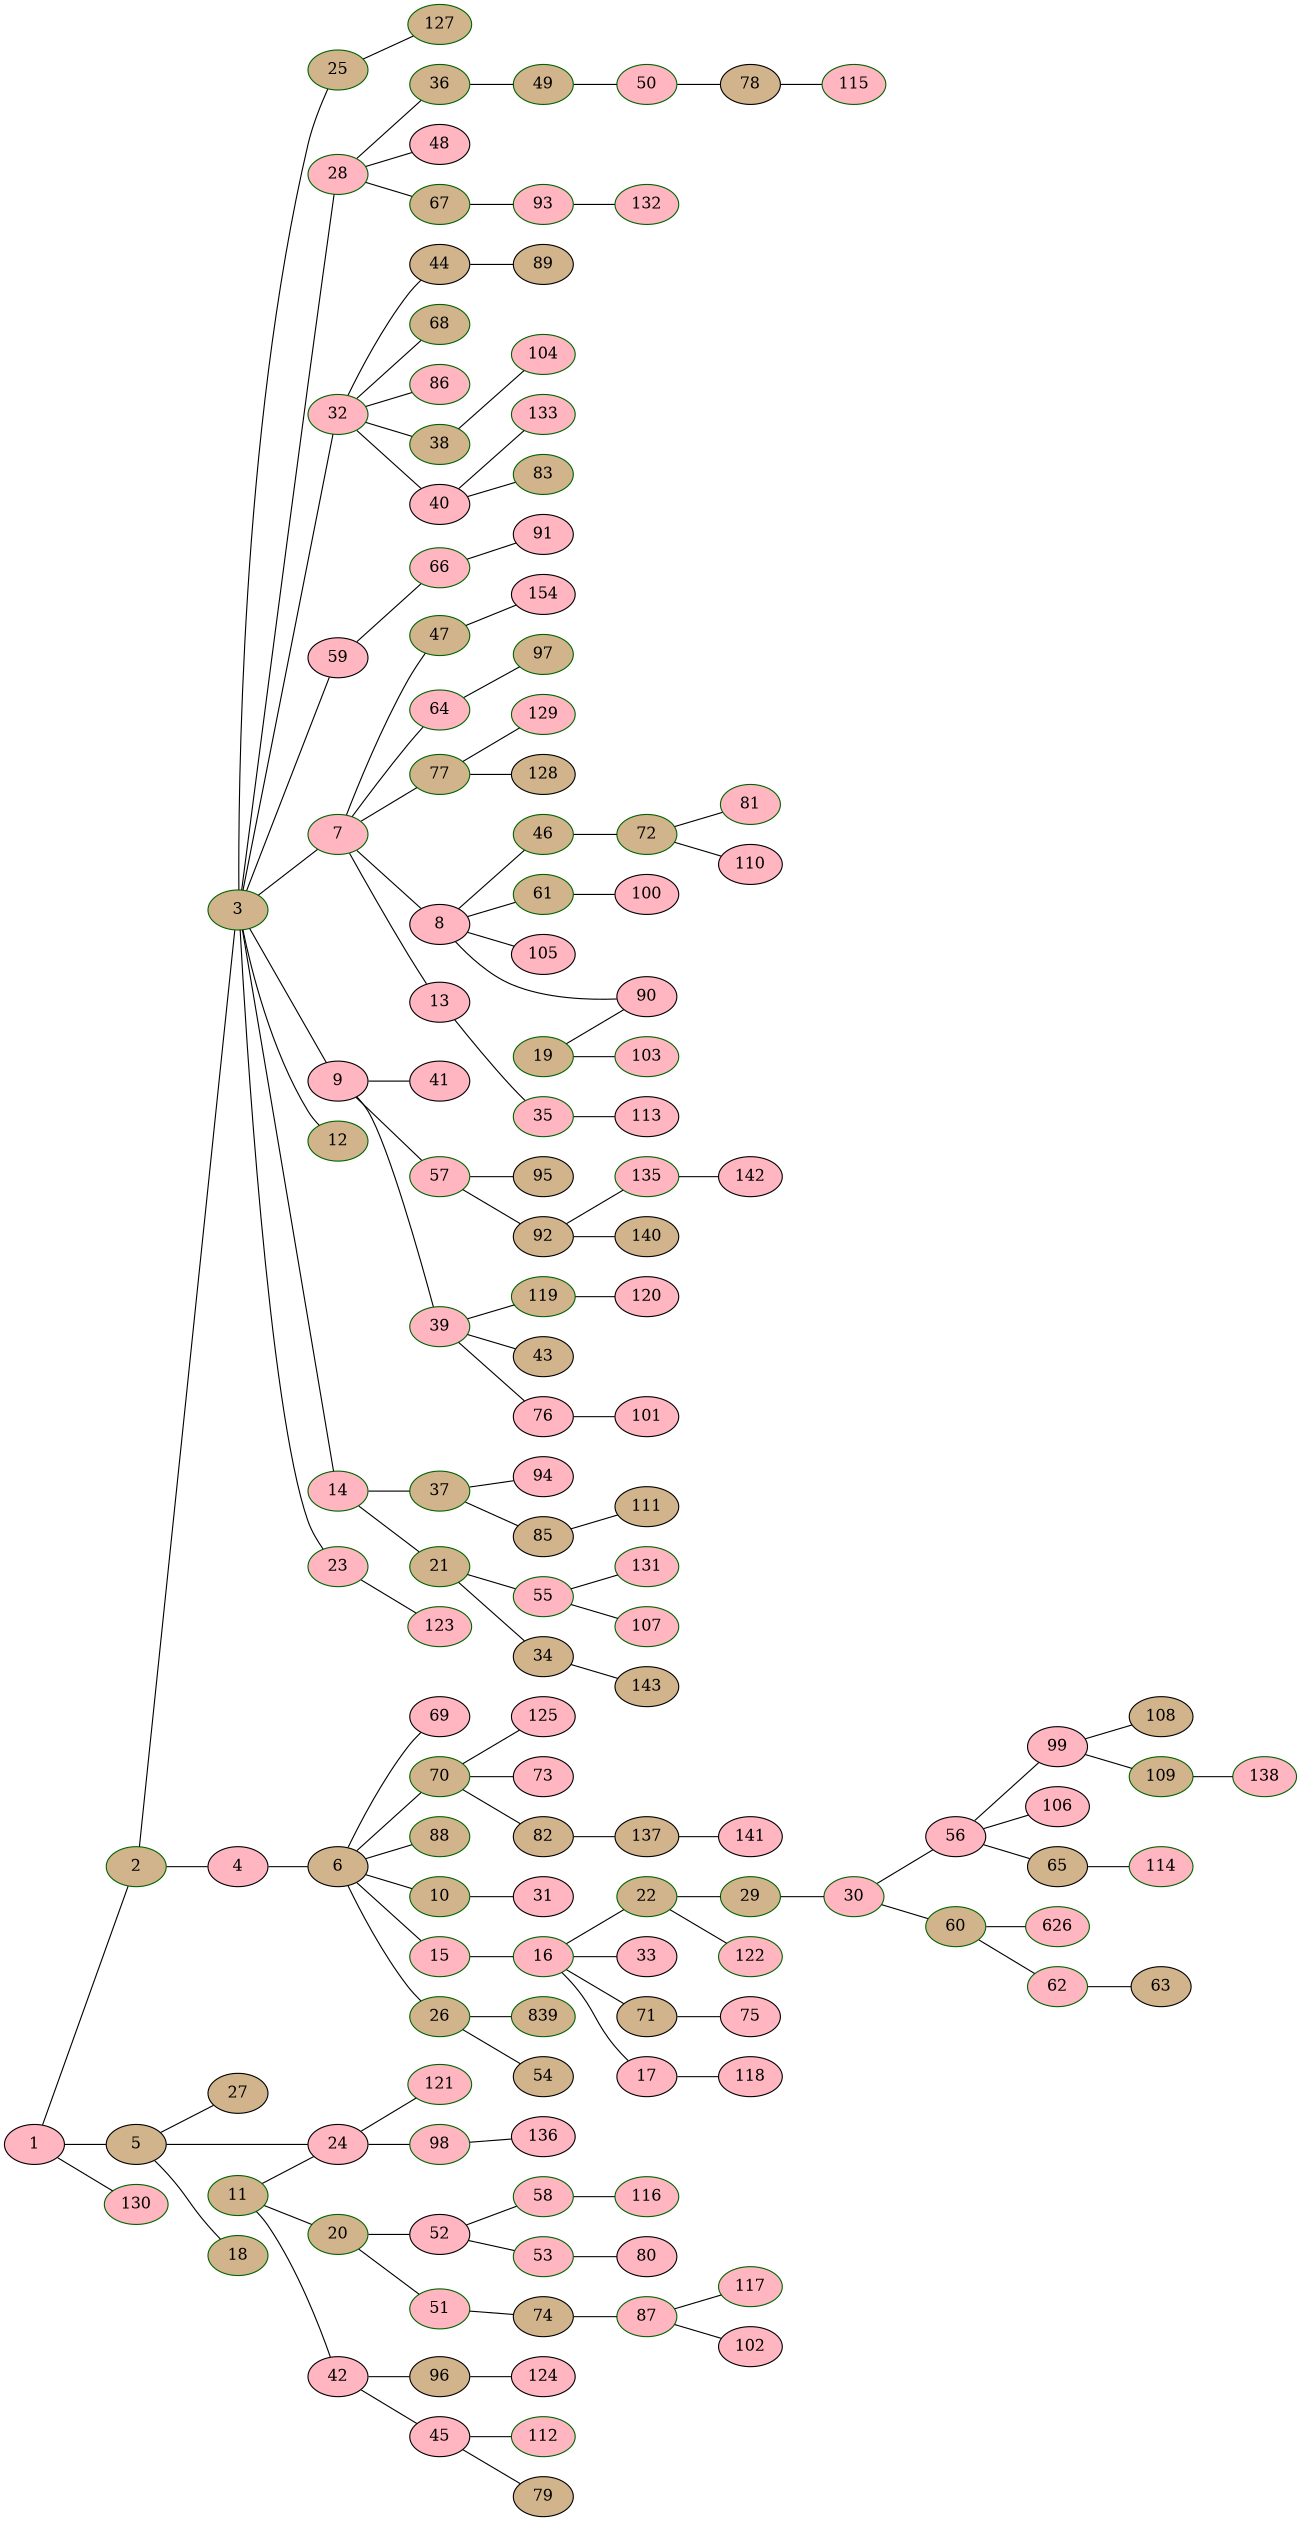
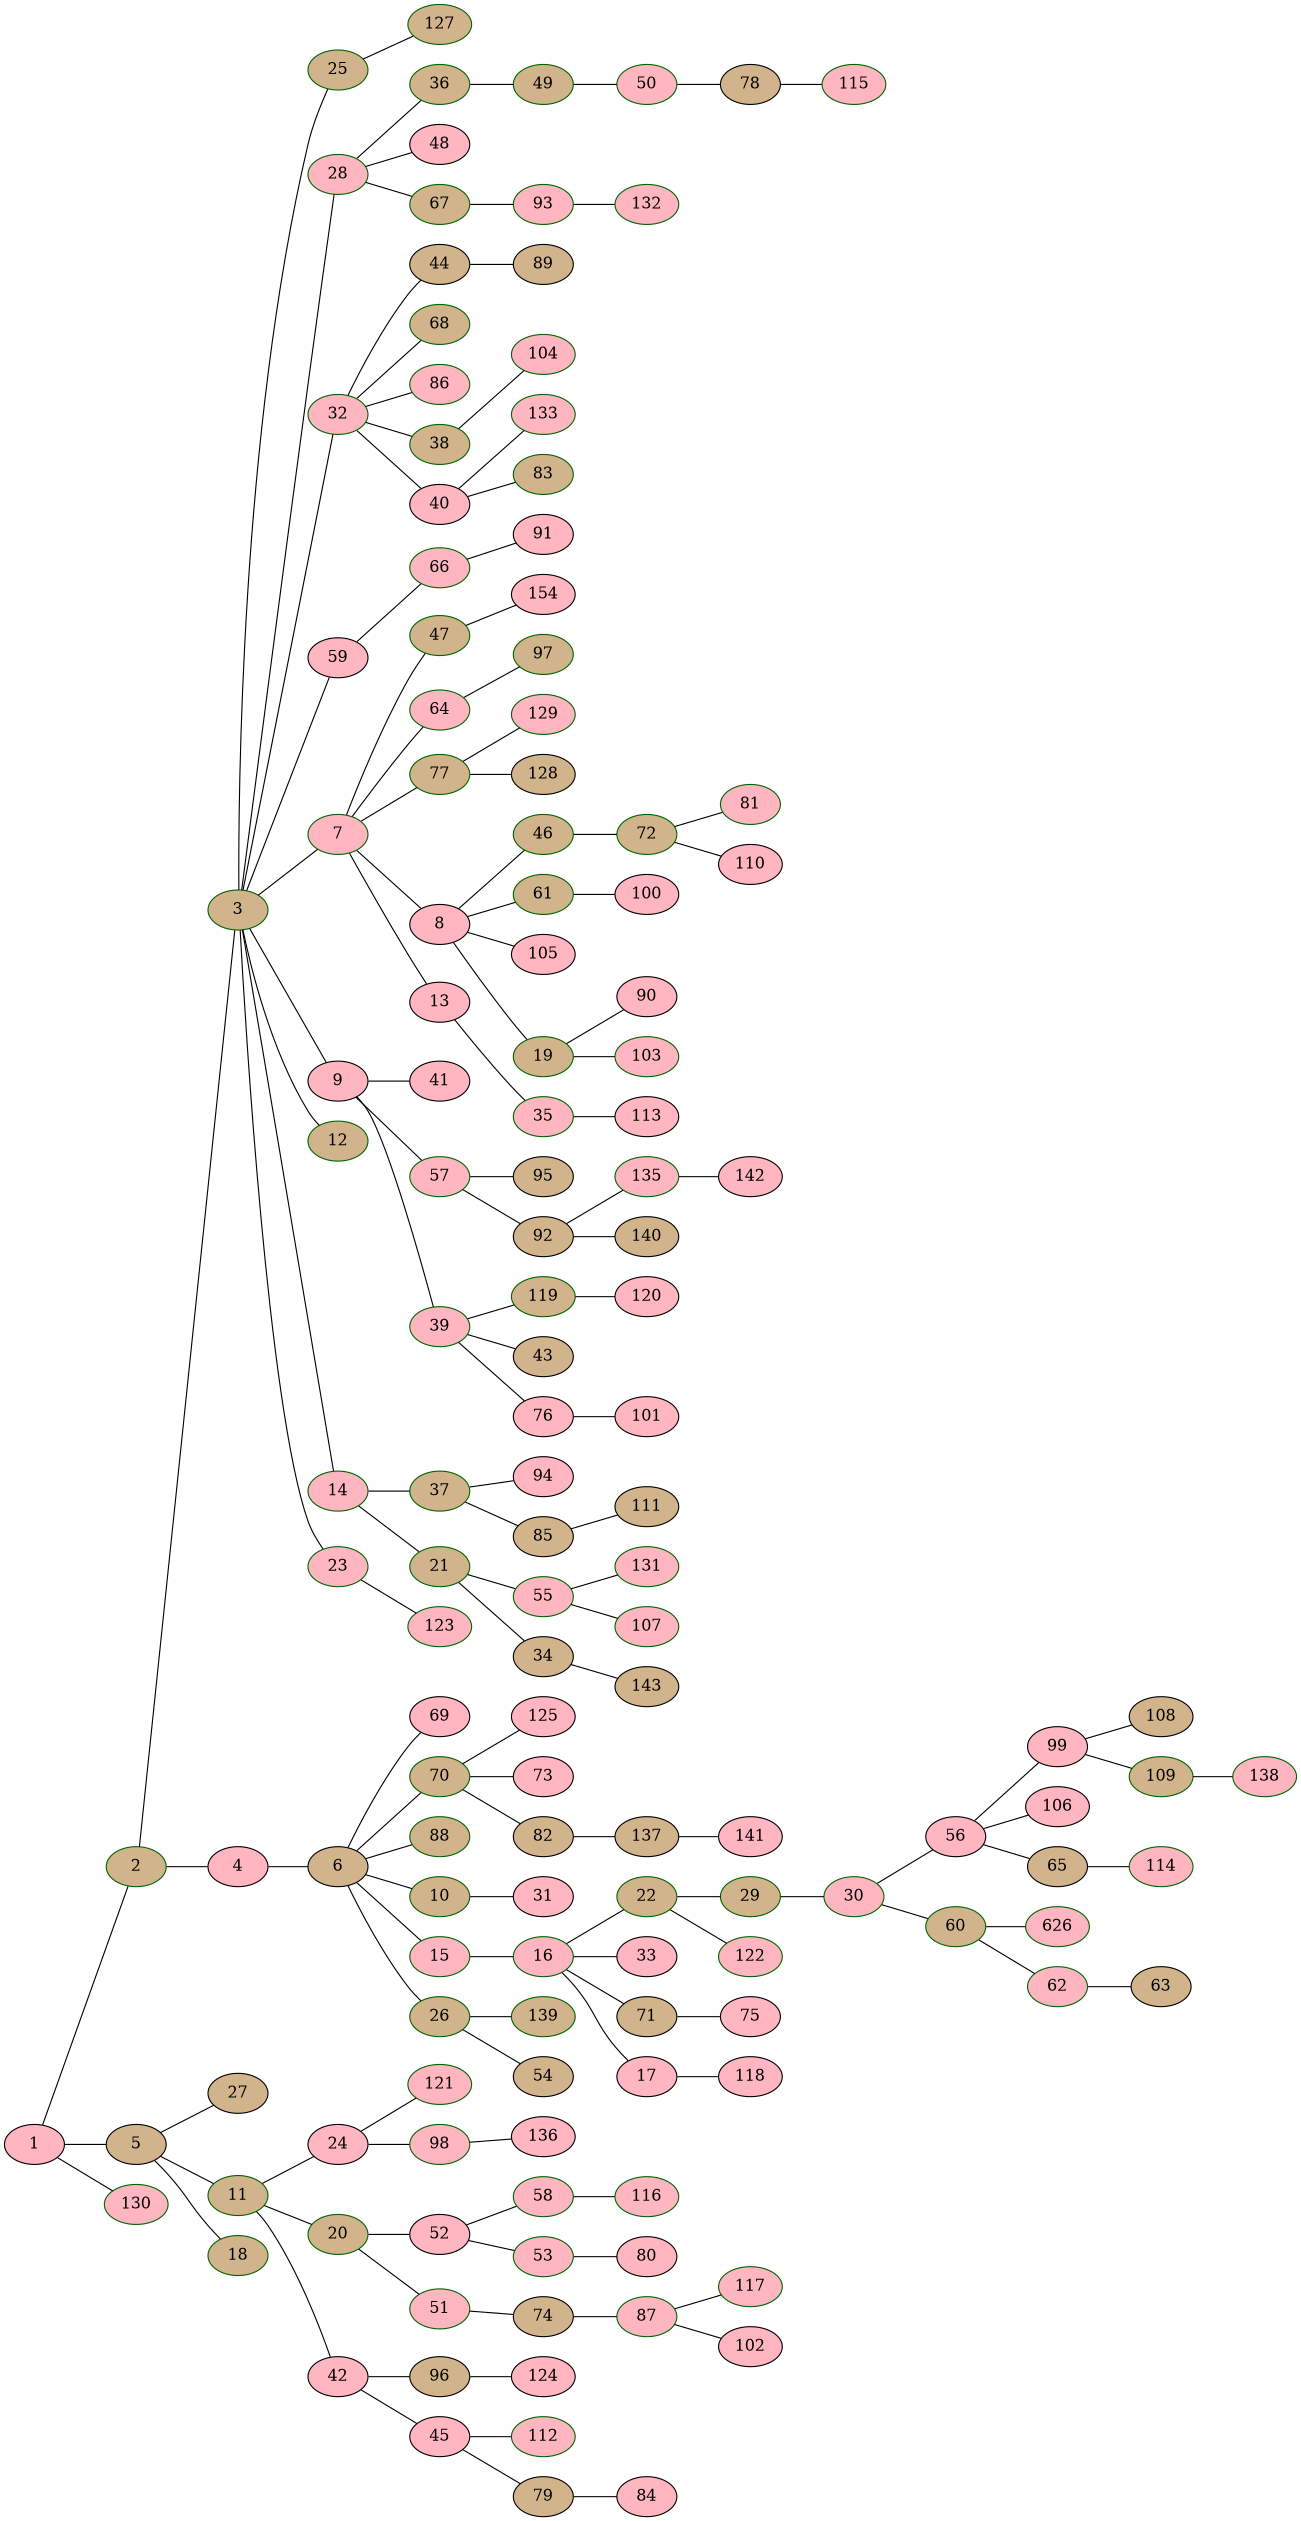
(529, 990) -> (489, 992)
(543, 2017) -> (543, 2017)
(237, 2144) -> (187, 2170)
none -> (647, 2497)
